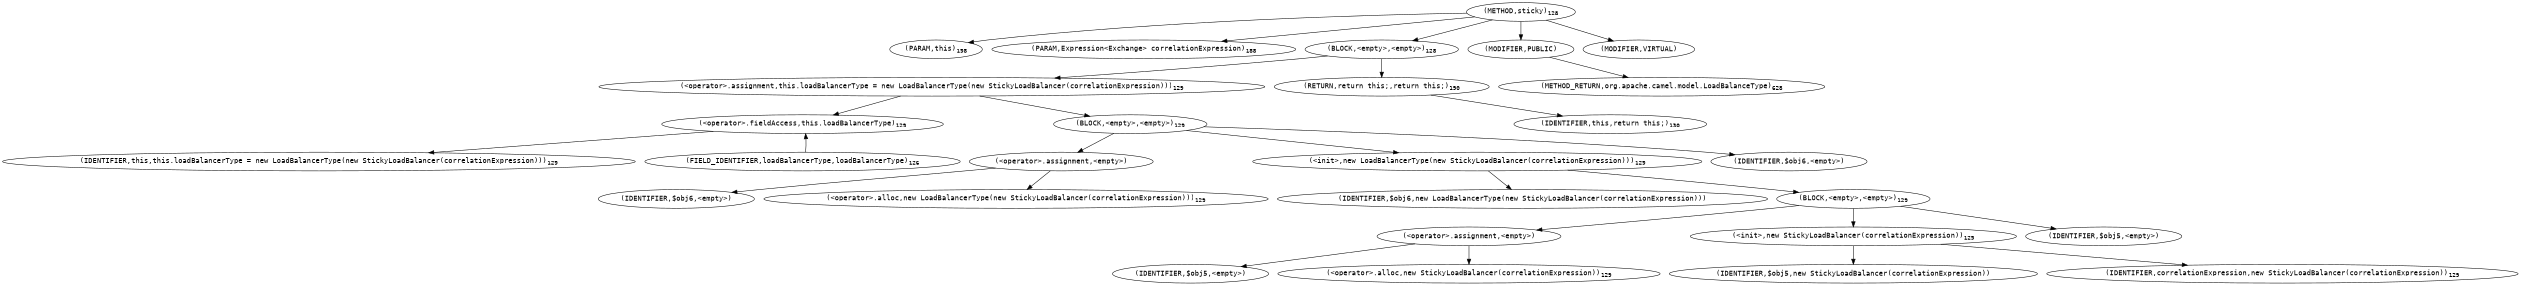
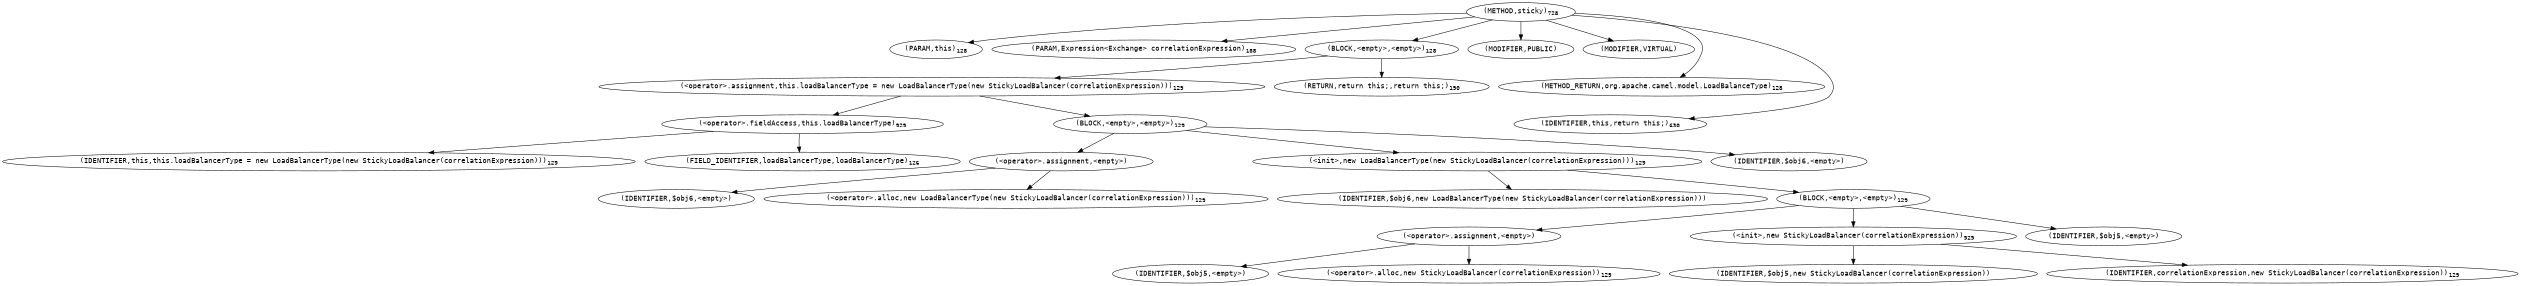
(1553, 11) -> (1553, 11)
(962, 49) -> (962, 49)
(1586, 67) -> (1688, 32)
(1778, 86) -> (1778, 86)
(1494, 105) -> (1782, 50)
(901, 123) -> (901, 123)
(1675, 123) -> (1675, 123)
(806, 146) -> (799, 140)
(1969, 236) -> (1969, 236)
